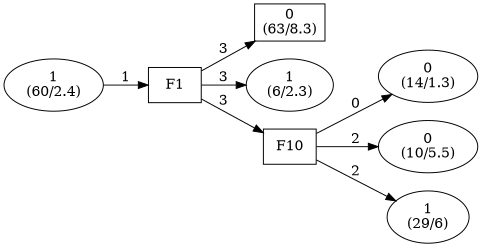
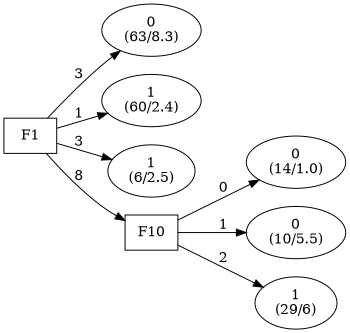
(290, 22) -> (151, 30)
(428, 76) -> (296, 162)
(121, 85) -> (77, 122)
(290, 85) -> (151, 171)
(224, 101) -> (79, 176)
(356, 139) -> (224, 225)
